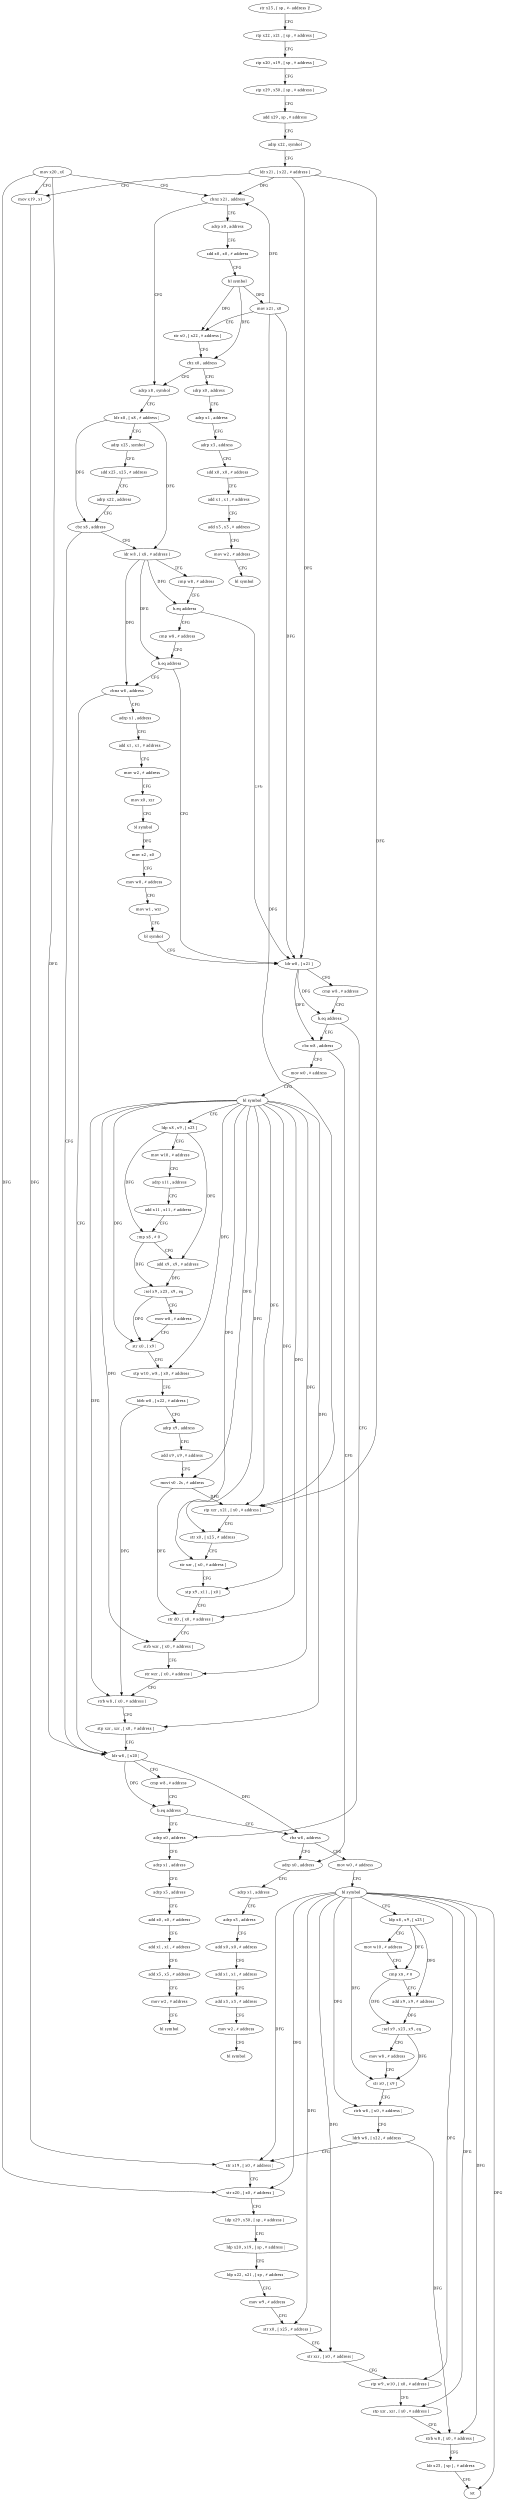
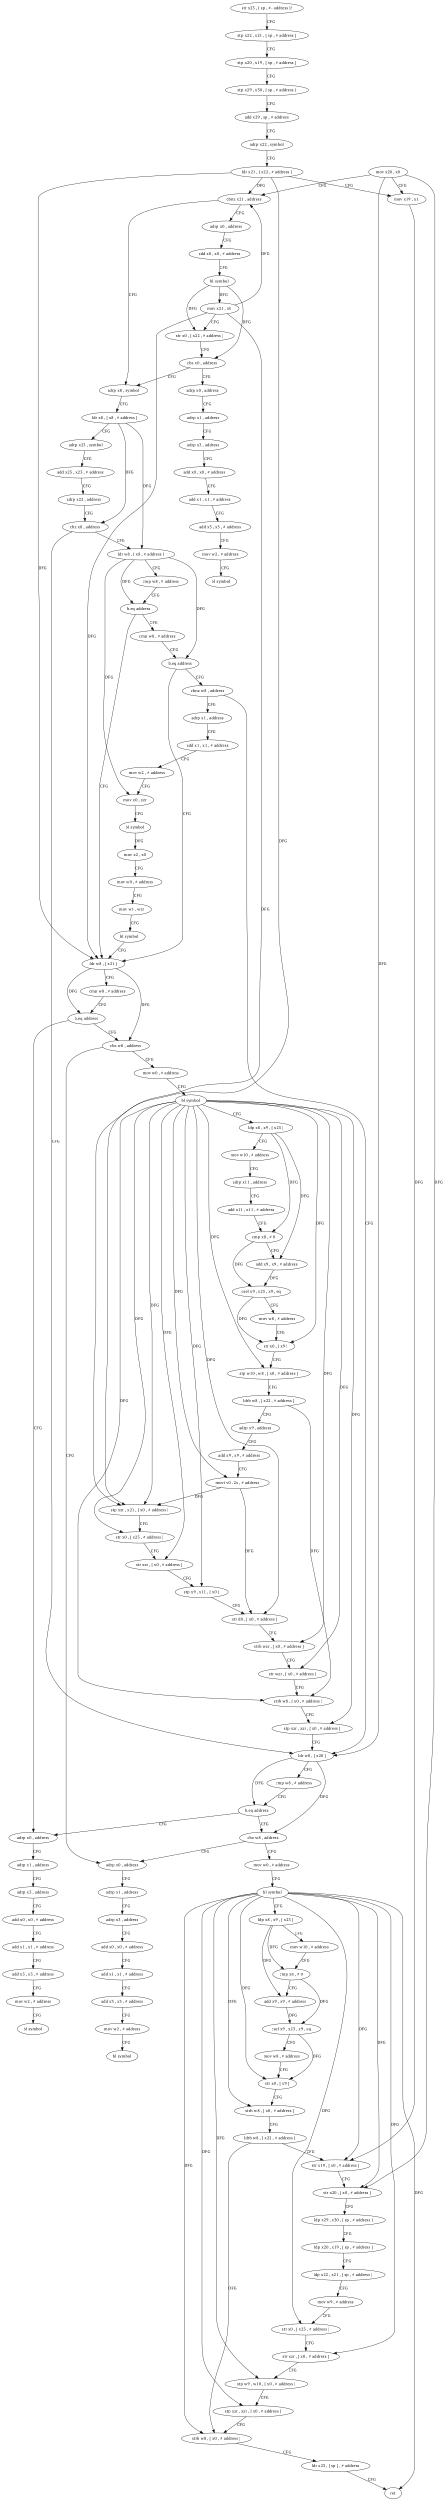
(126, 619) -> (105, 674)
